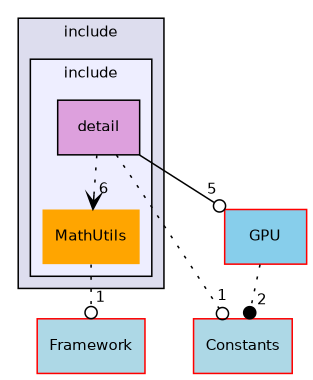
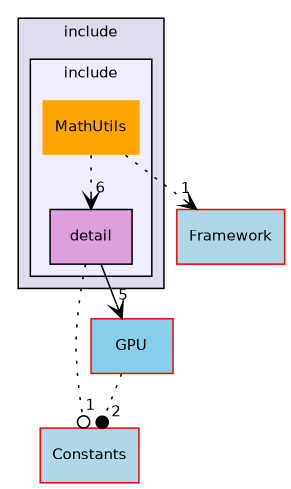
(95, 175) -> (91, 175)
(177, 179) -> (109, 284)
(91, 286) -> (142, 168)
